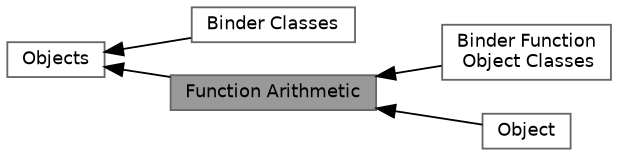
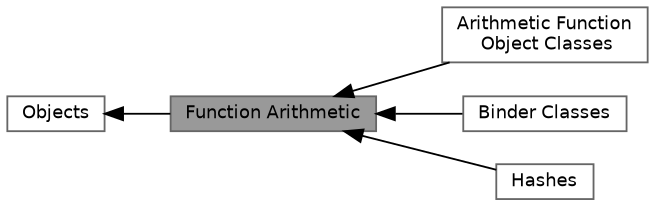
(157, 43) -> (429, 114)
(527, 52) -> (545, 35)
(527, 131) -> (545, 182)
